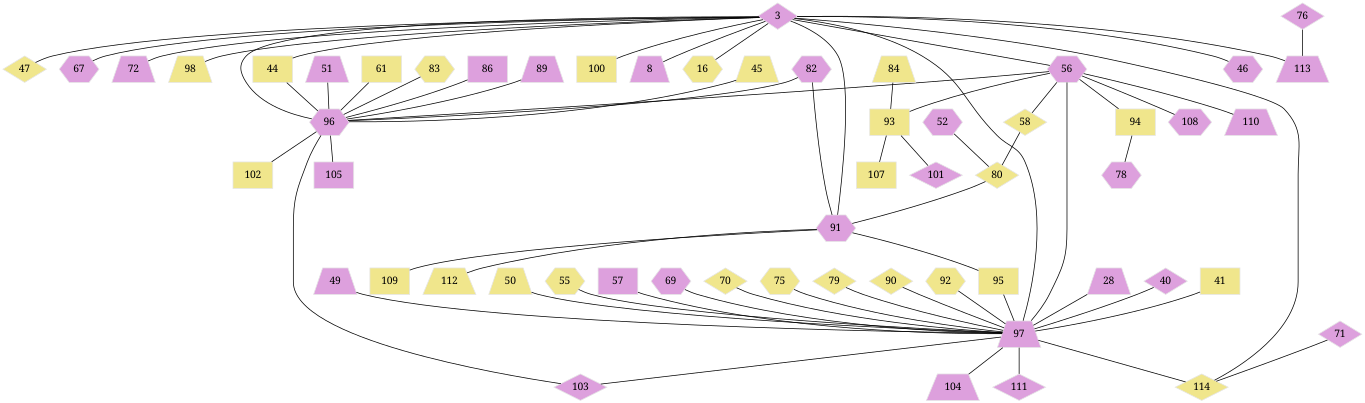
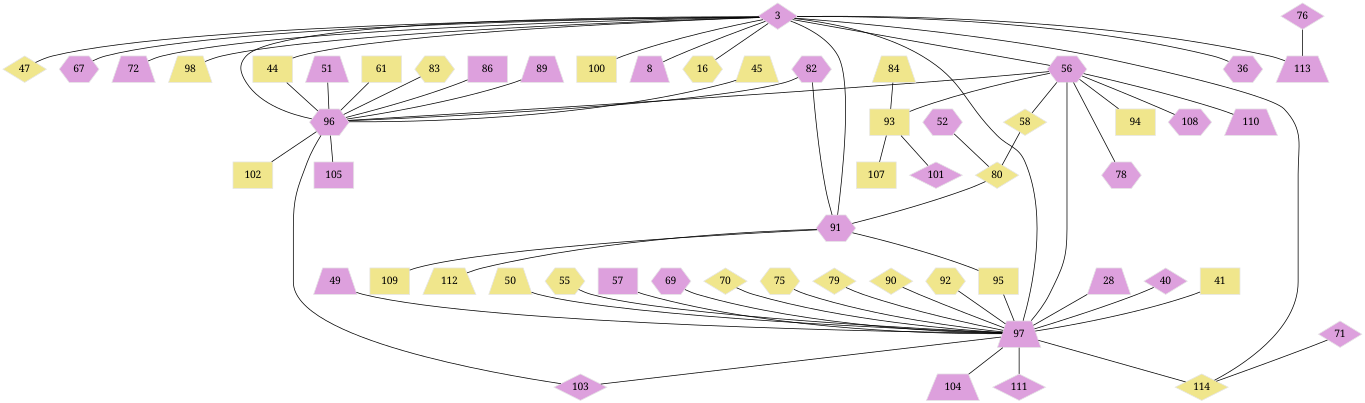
(1243, 69) -> (1243, 69)
(1128, 149) -> (1094, 122)
